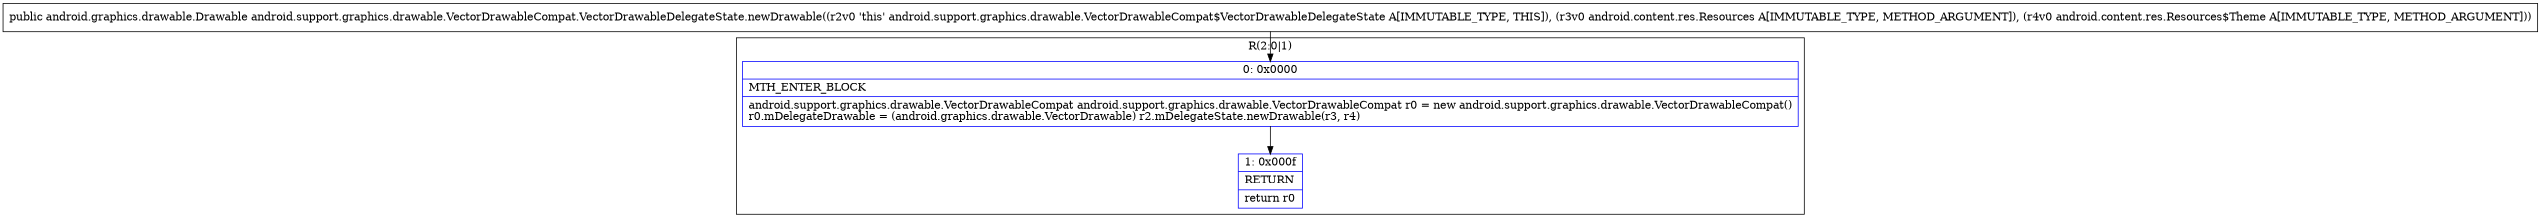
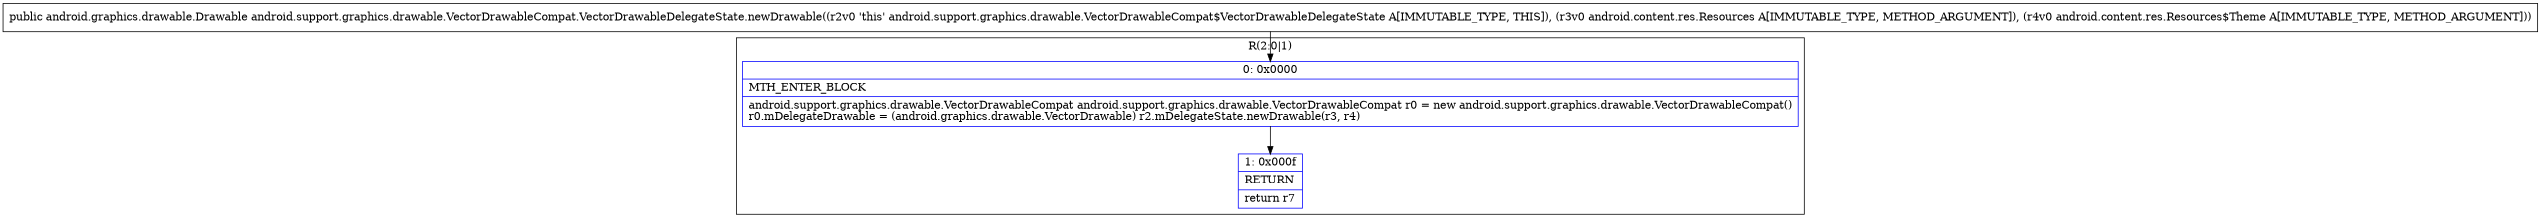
(1270, 199) -> (1270, 199)
